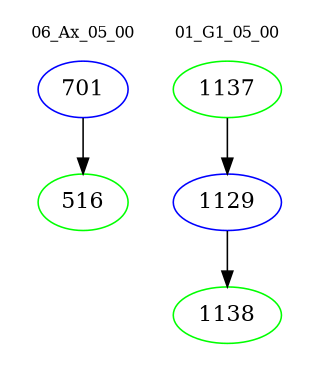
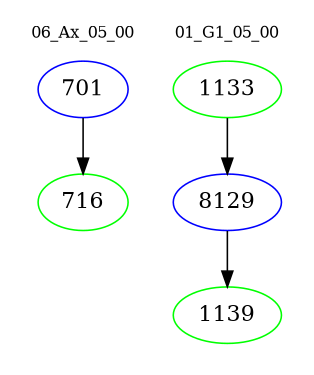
(227, 89) -> (227, 89)
(83, 202) -> (83, 202)
(227, 202) -> (227, 202)
(227, 315) -> (227, 315)
